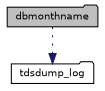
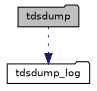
(53, 17) -> (48, 17)
